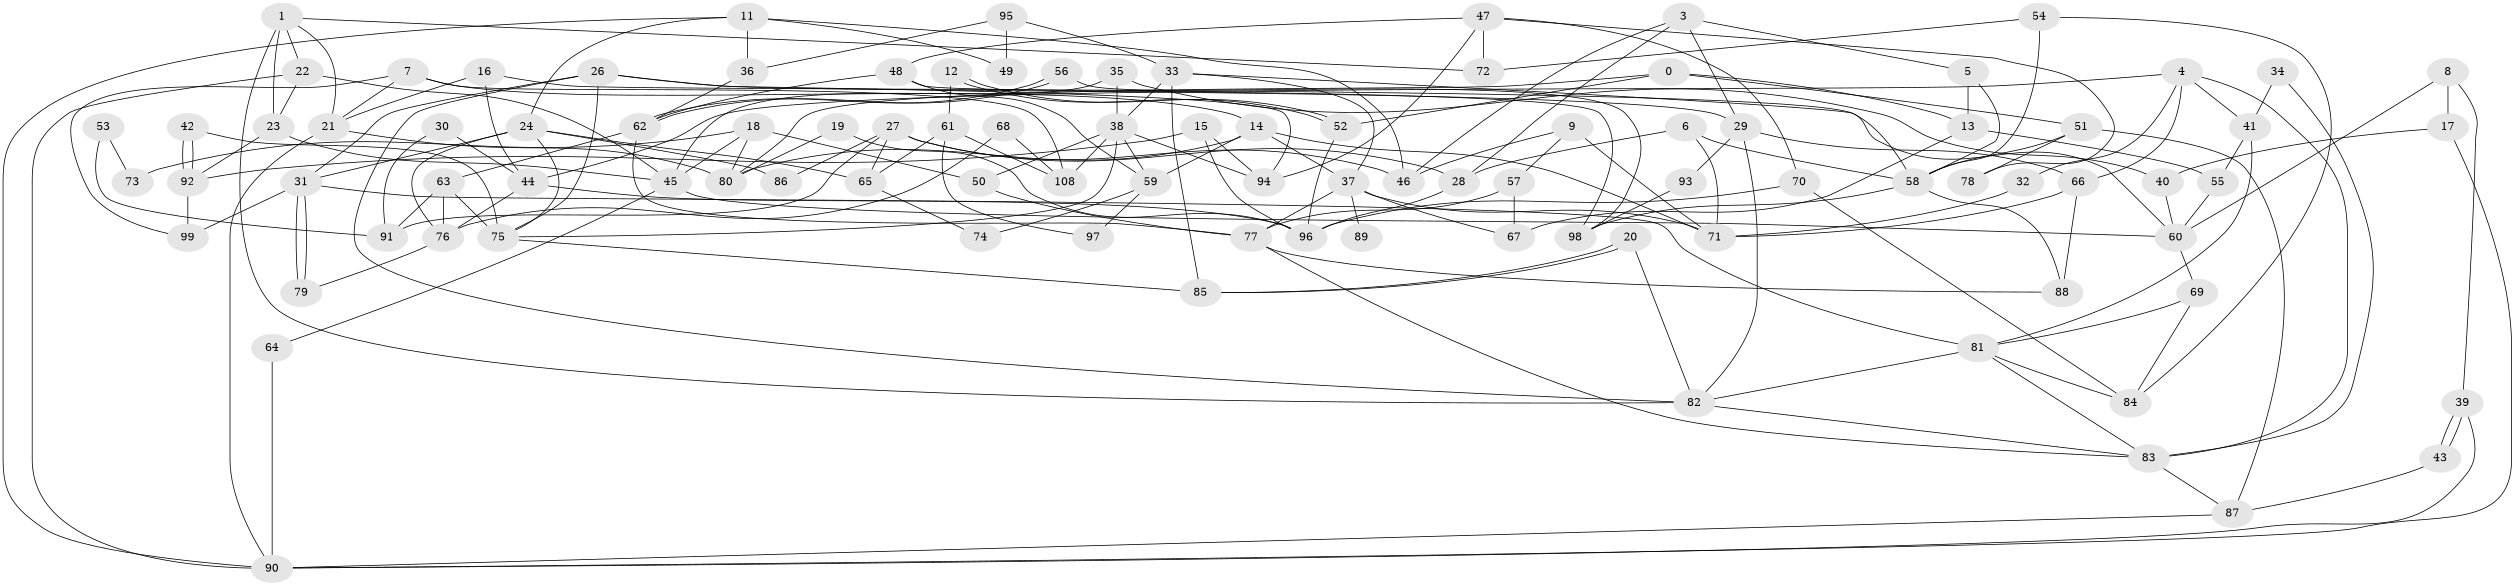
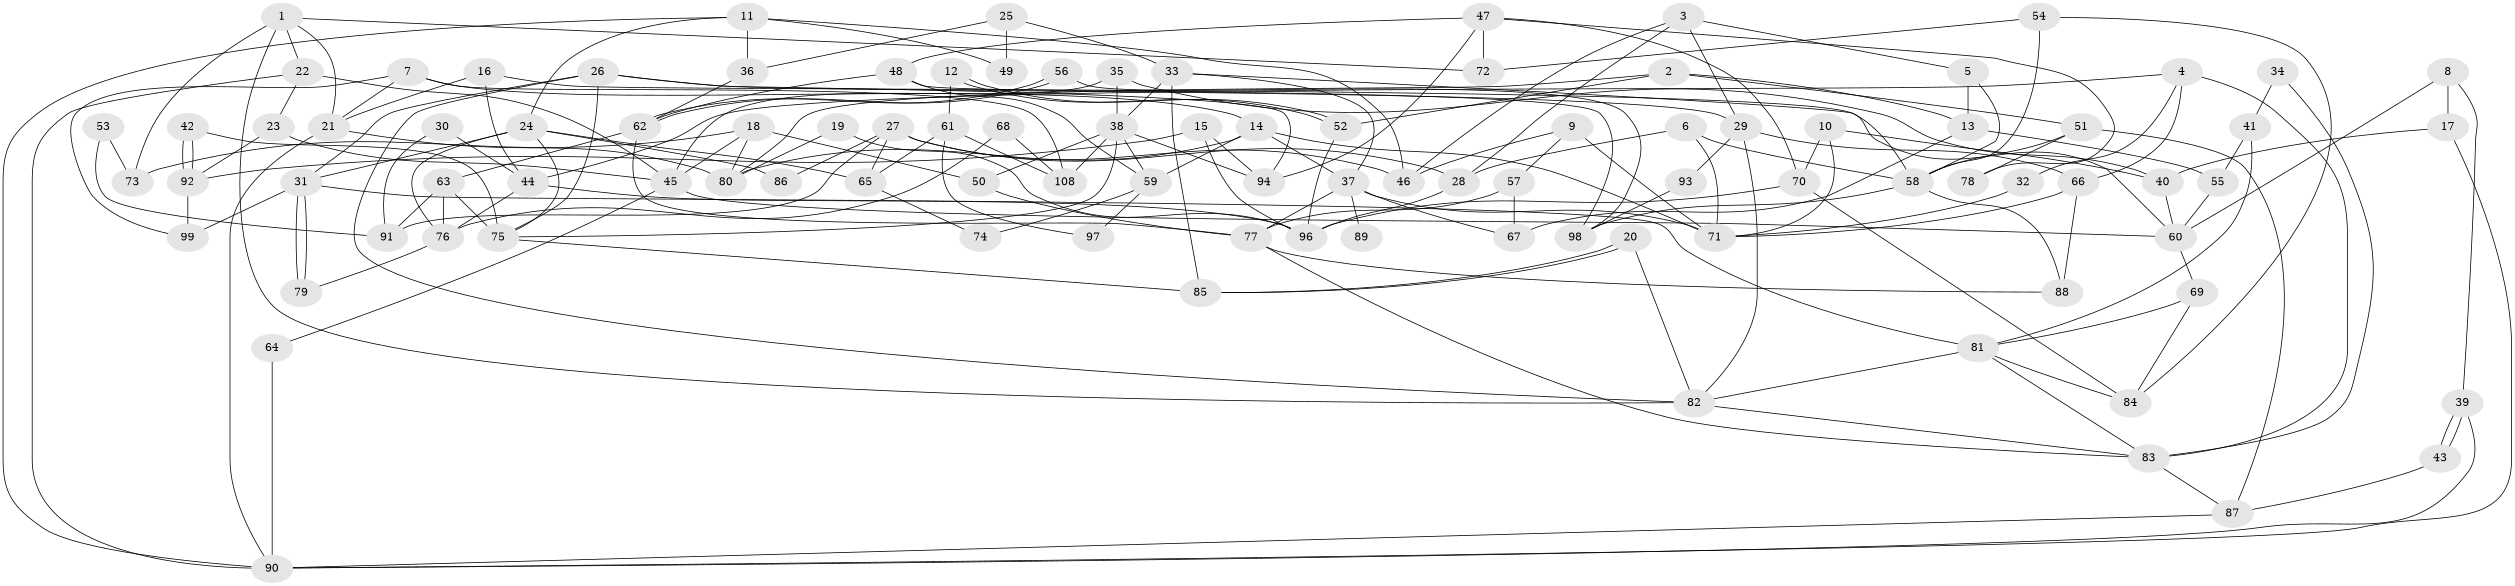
(1007, 17) -> (1007, 17)
(274, 70) -> (189, 81)
(1669, 72) -> (1669, 72)
(2216, 100) -> none
none -> (1825, 127)
